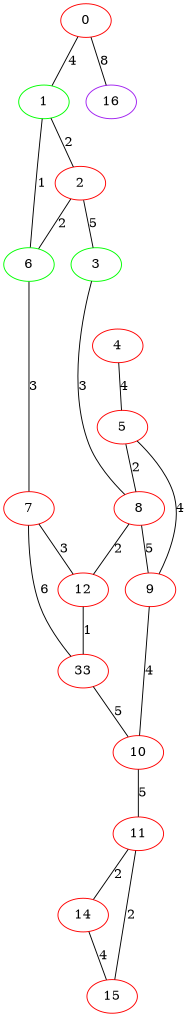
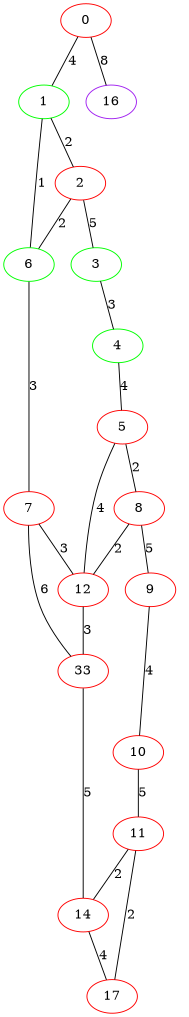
(118, 346) -> (118, 346)
(79, 394) -> (107, 305)
(176, 503) -> (93, 506)
(88, 630) -> (88, 630)
(111, 712) -> (83, 793)
(112, 996) -> (112, 996)
